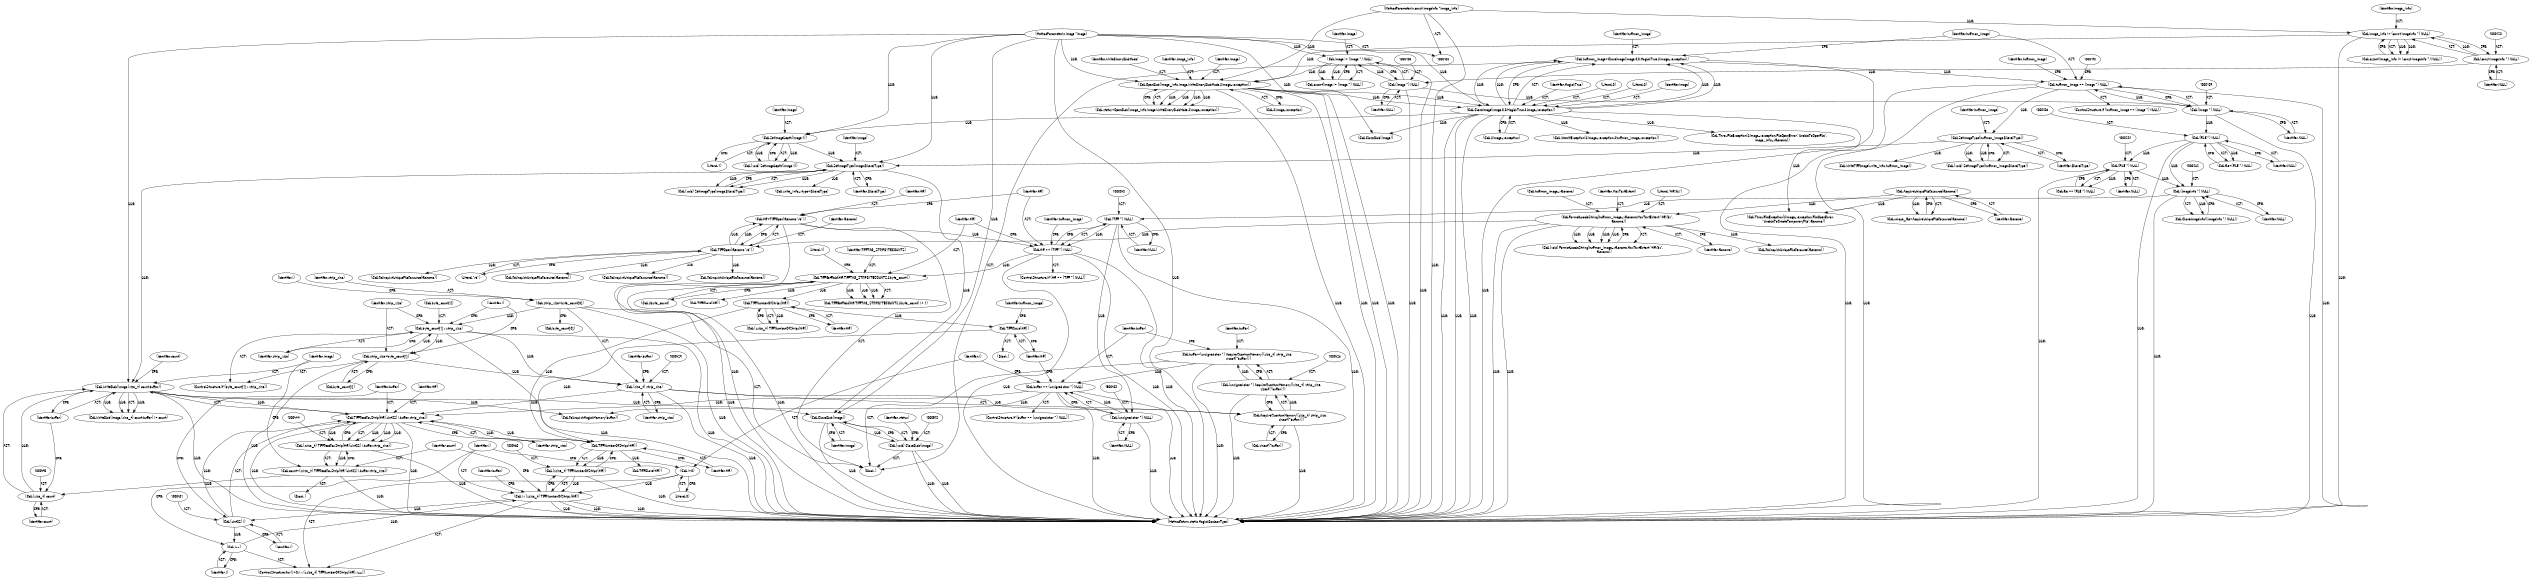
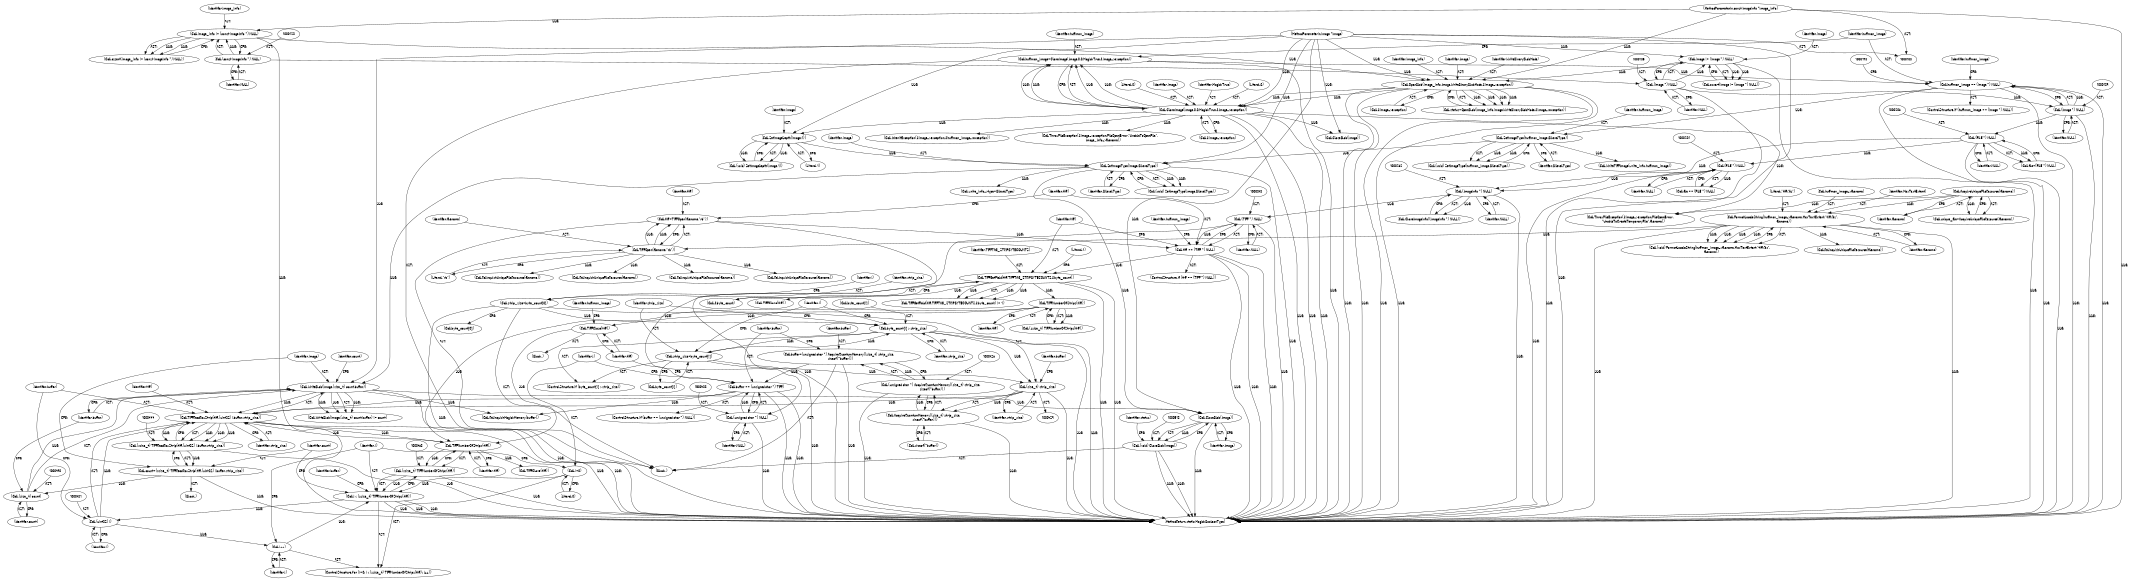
none -> (1288, 323)
(661, 371) -> (1042, 401)
(1055, 387) -> (756, 387)
